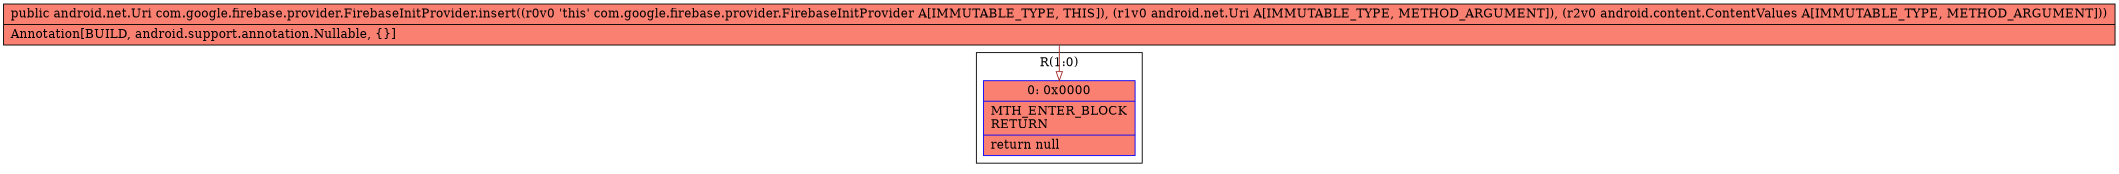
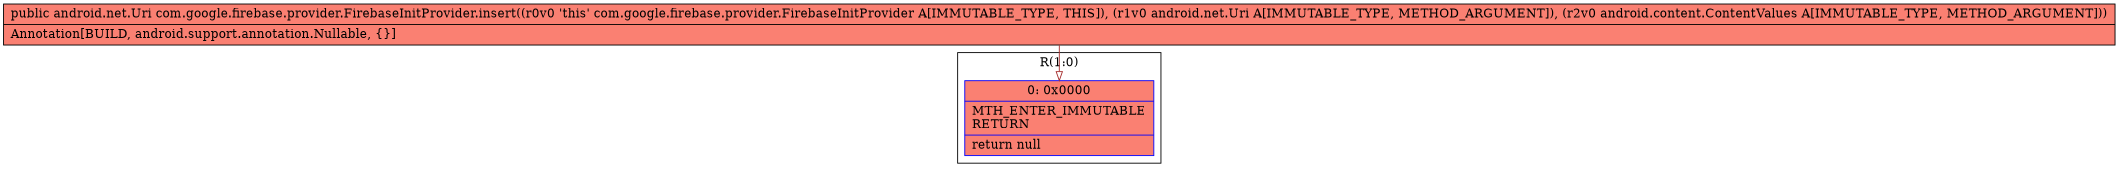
(1059, 111) -> (1059, 111)
